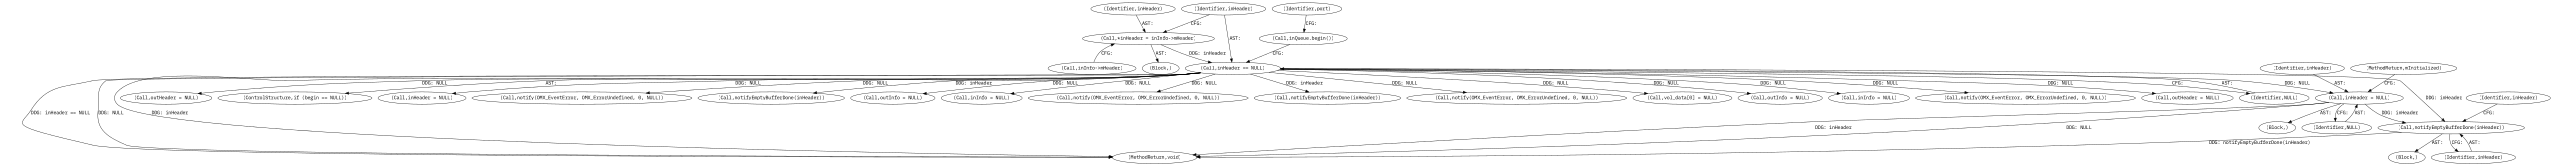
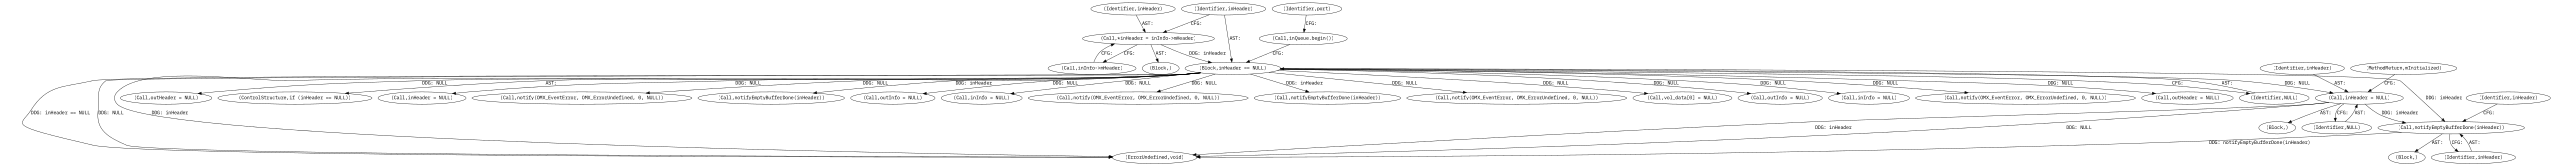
none -> (1122, 53)
(1233, 68) -> (1233, 68)
(295, 98) -> (295, 98)
(1155, 158) -> (1155, 158)
